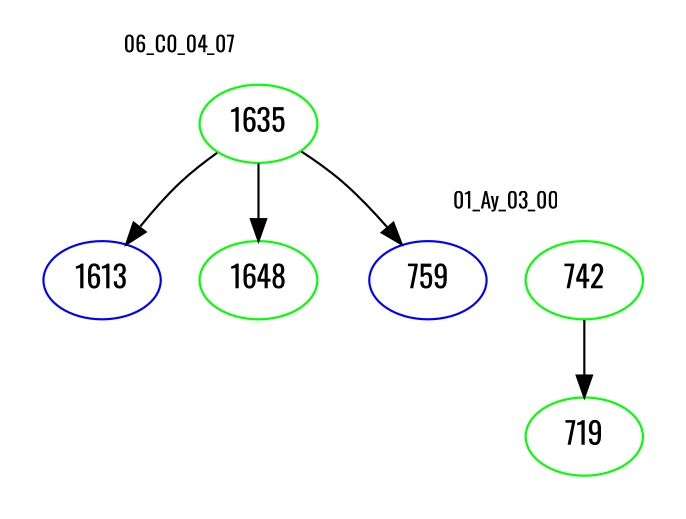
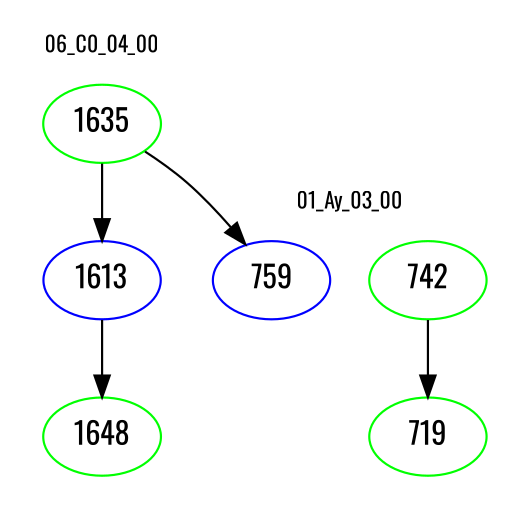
(180, 47) -> (102, 47)
(258, 191) -> (102, 348)
